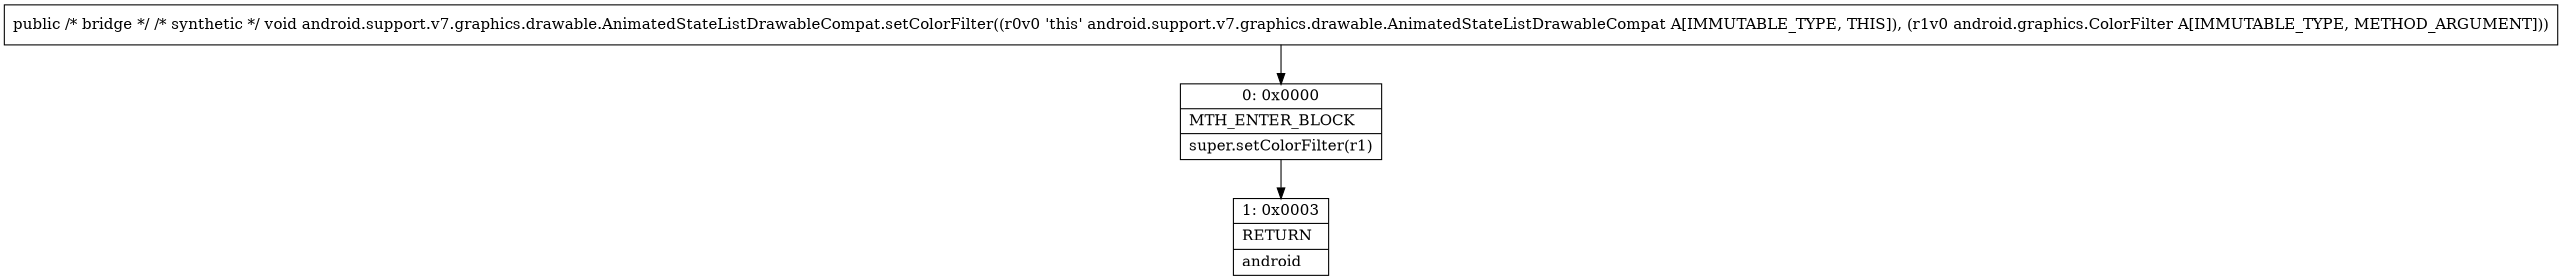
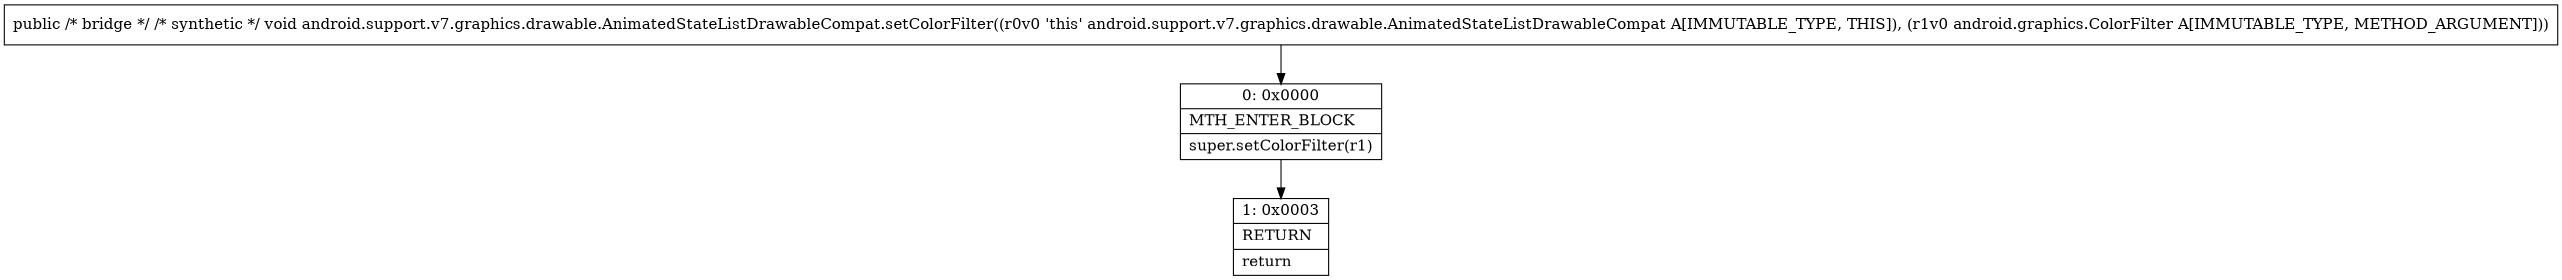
(1272, 262) -> (1267, 262)
